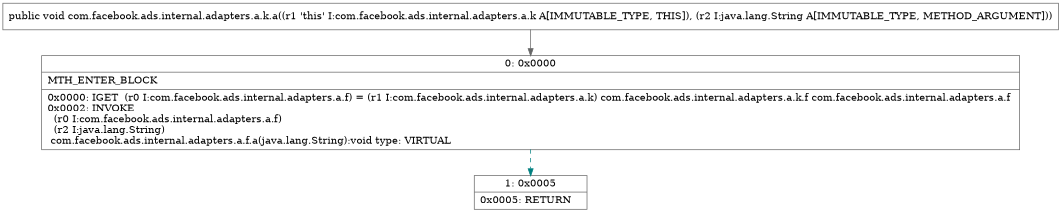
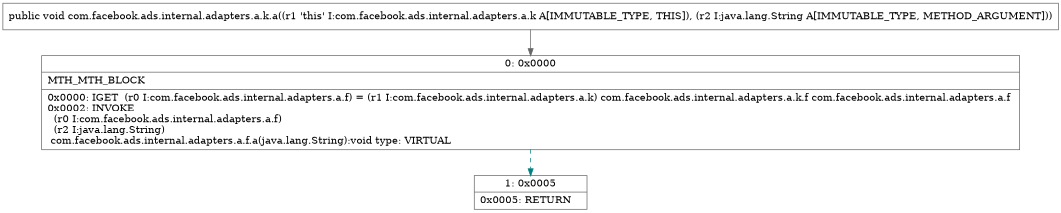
(103, 80) -> (96, 80)
